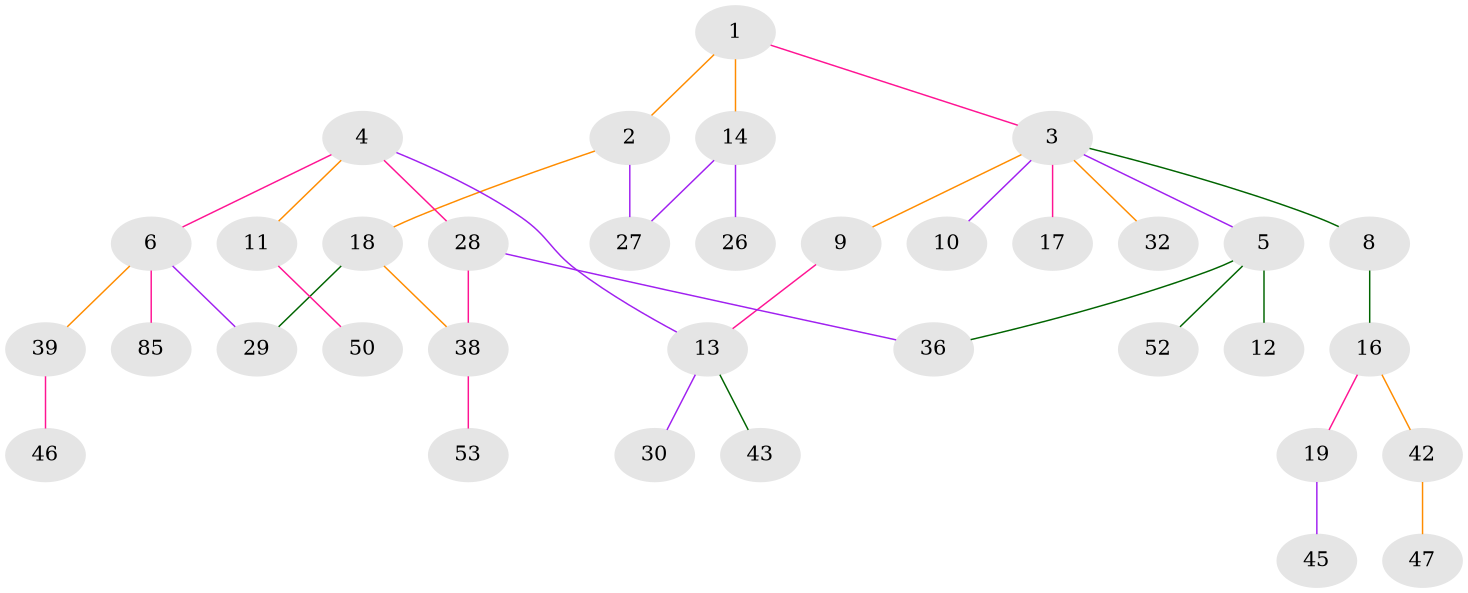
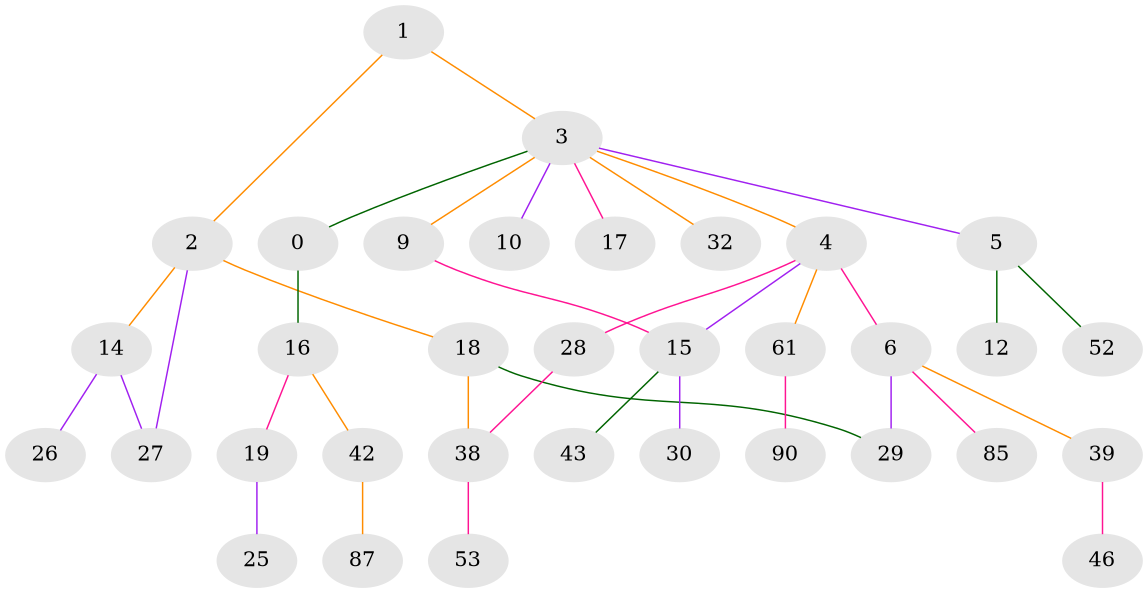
(735, 85) -> (152, 297)
(894, 85) -> (483, 85)
none -> (697, 187)
(257, 244) -> (785, 349)
(1370, 244) -> (298, 244)
(363, 349) -> (785, 455)
(708, 349) -> (680, 349)
(934, 349) -> none
(1317, 561) -> (257, 561)
(1423, 561) -> (363, 561)
